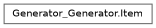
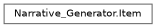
(78, 14) -> (78, 14)
